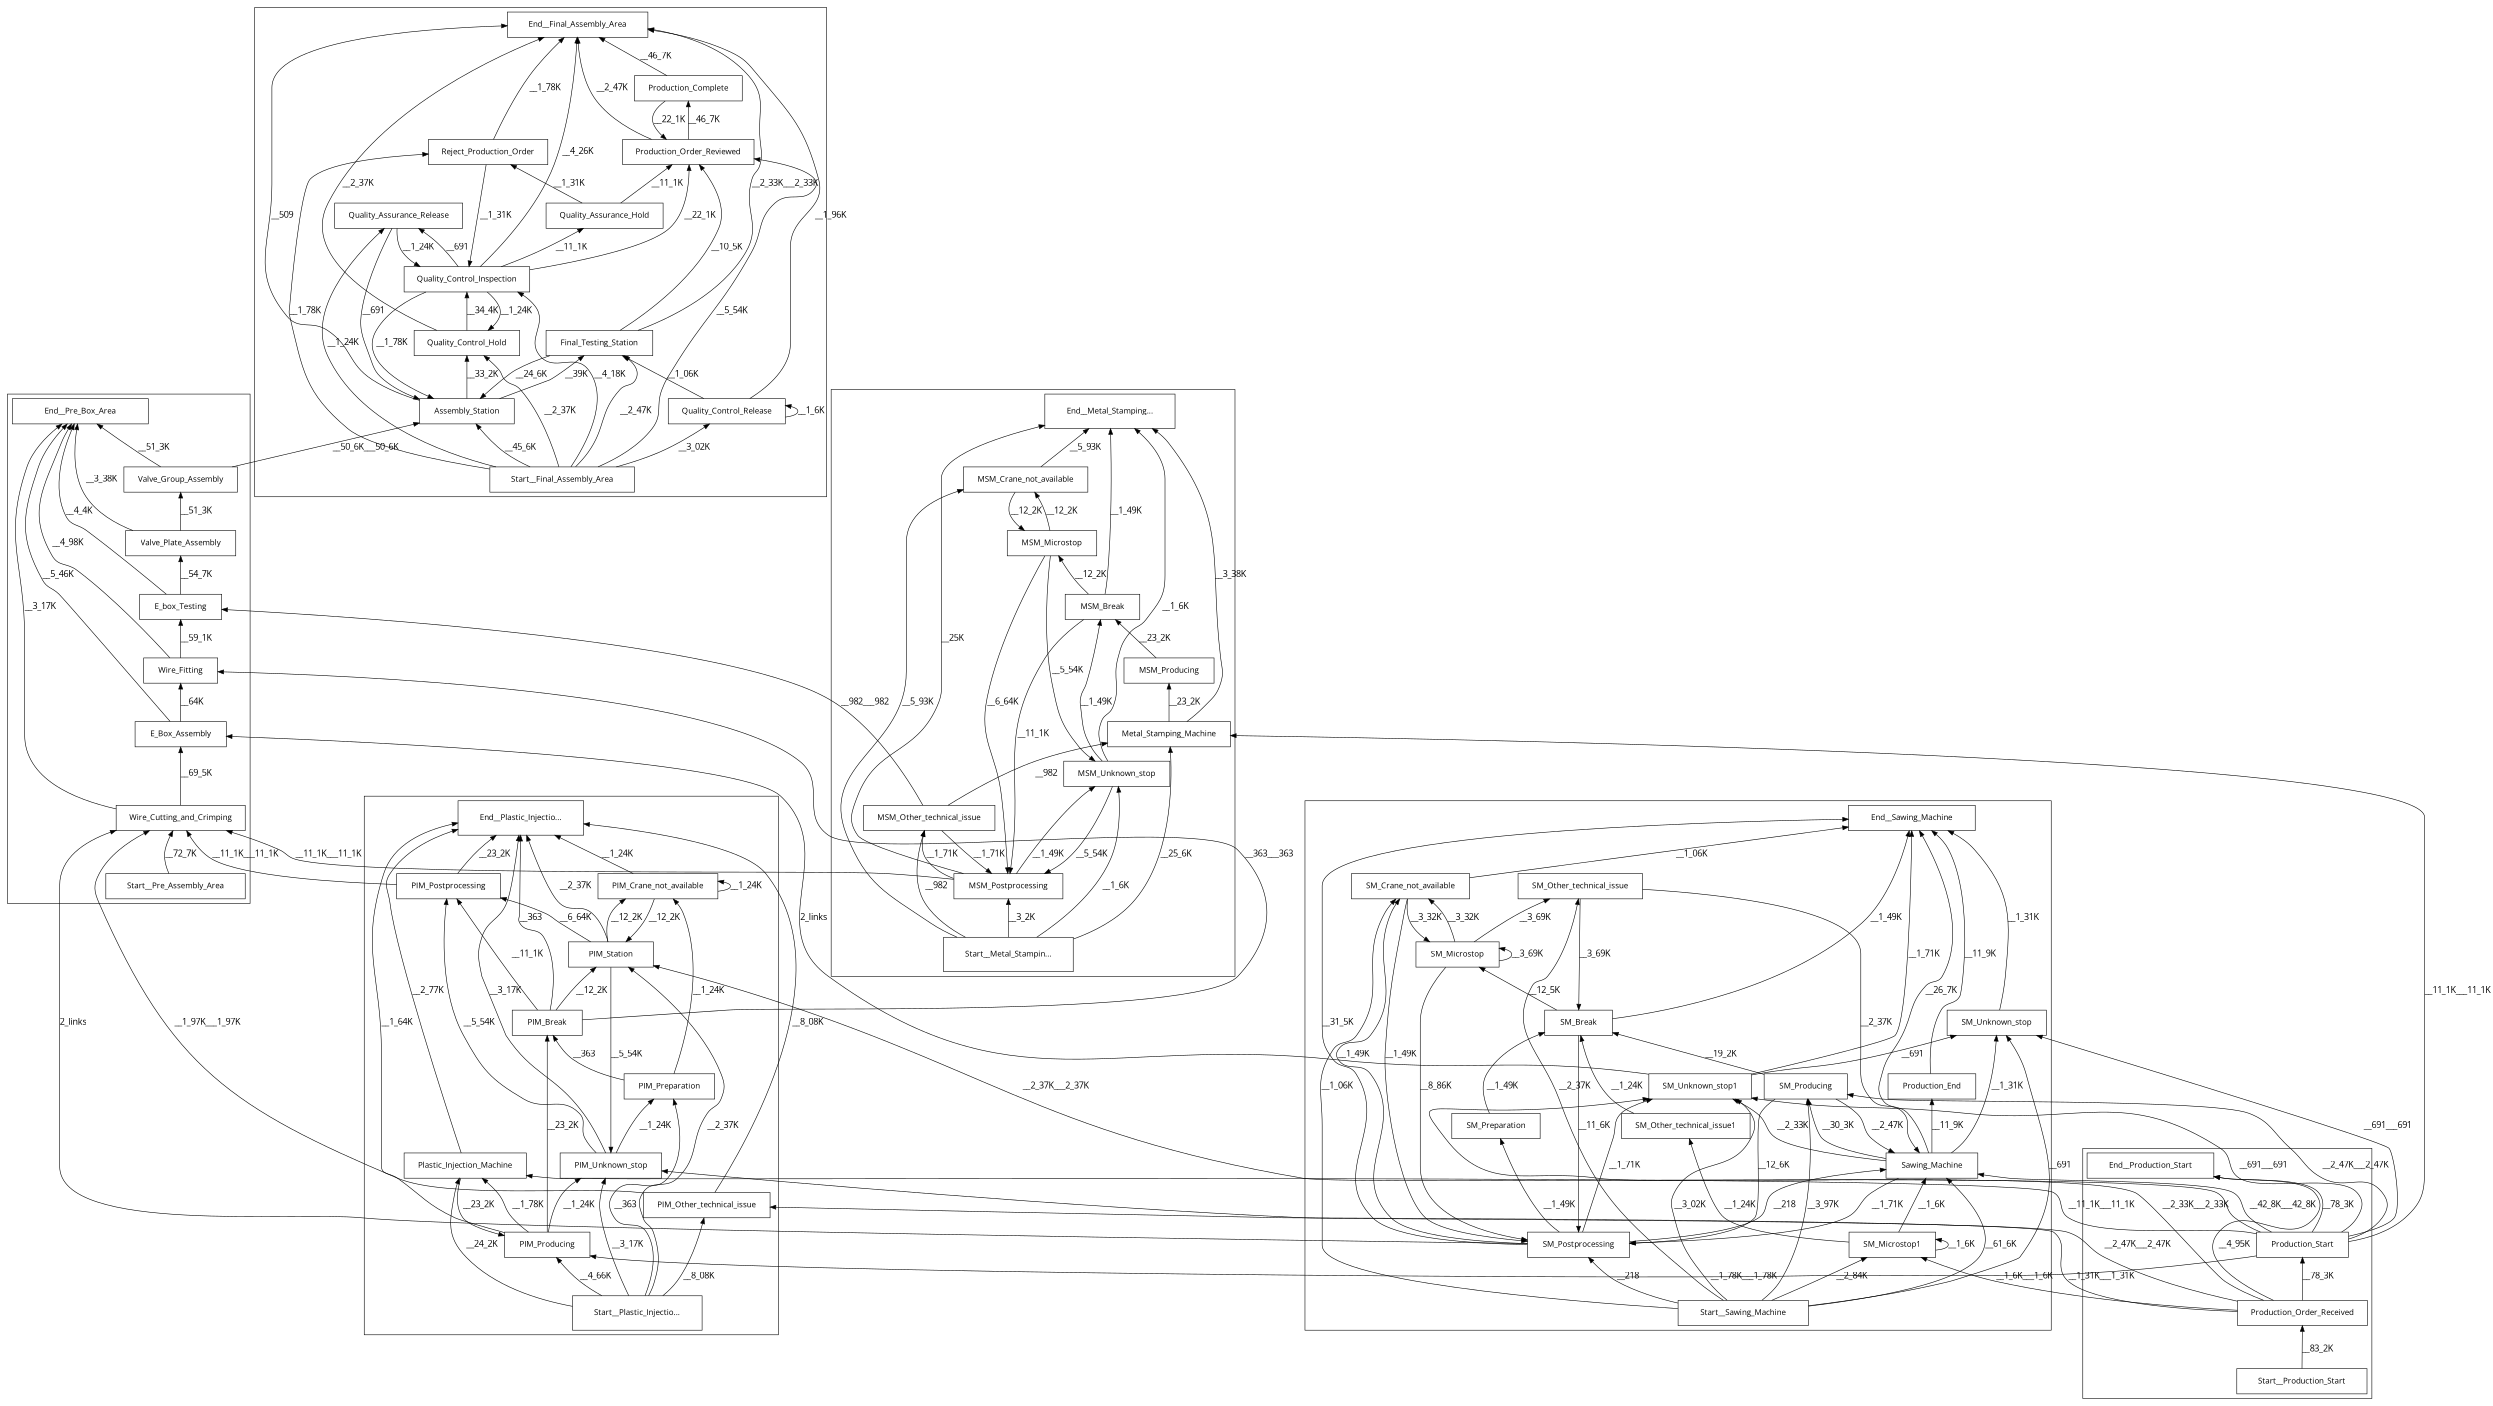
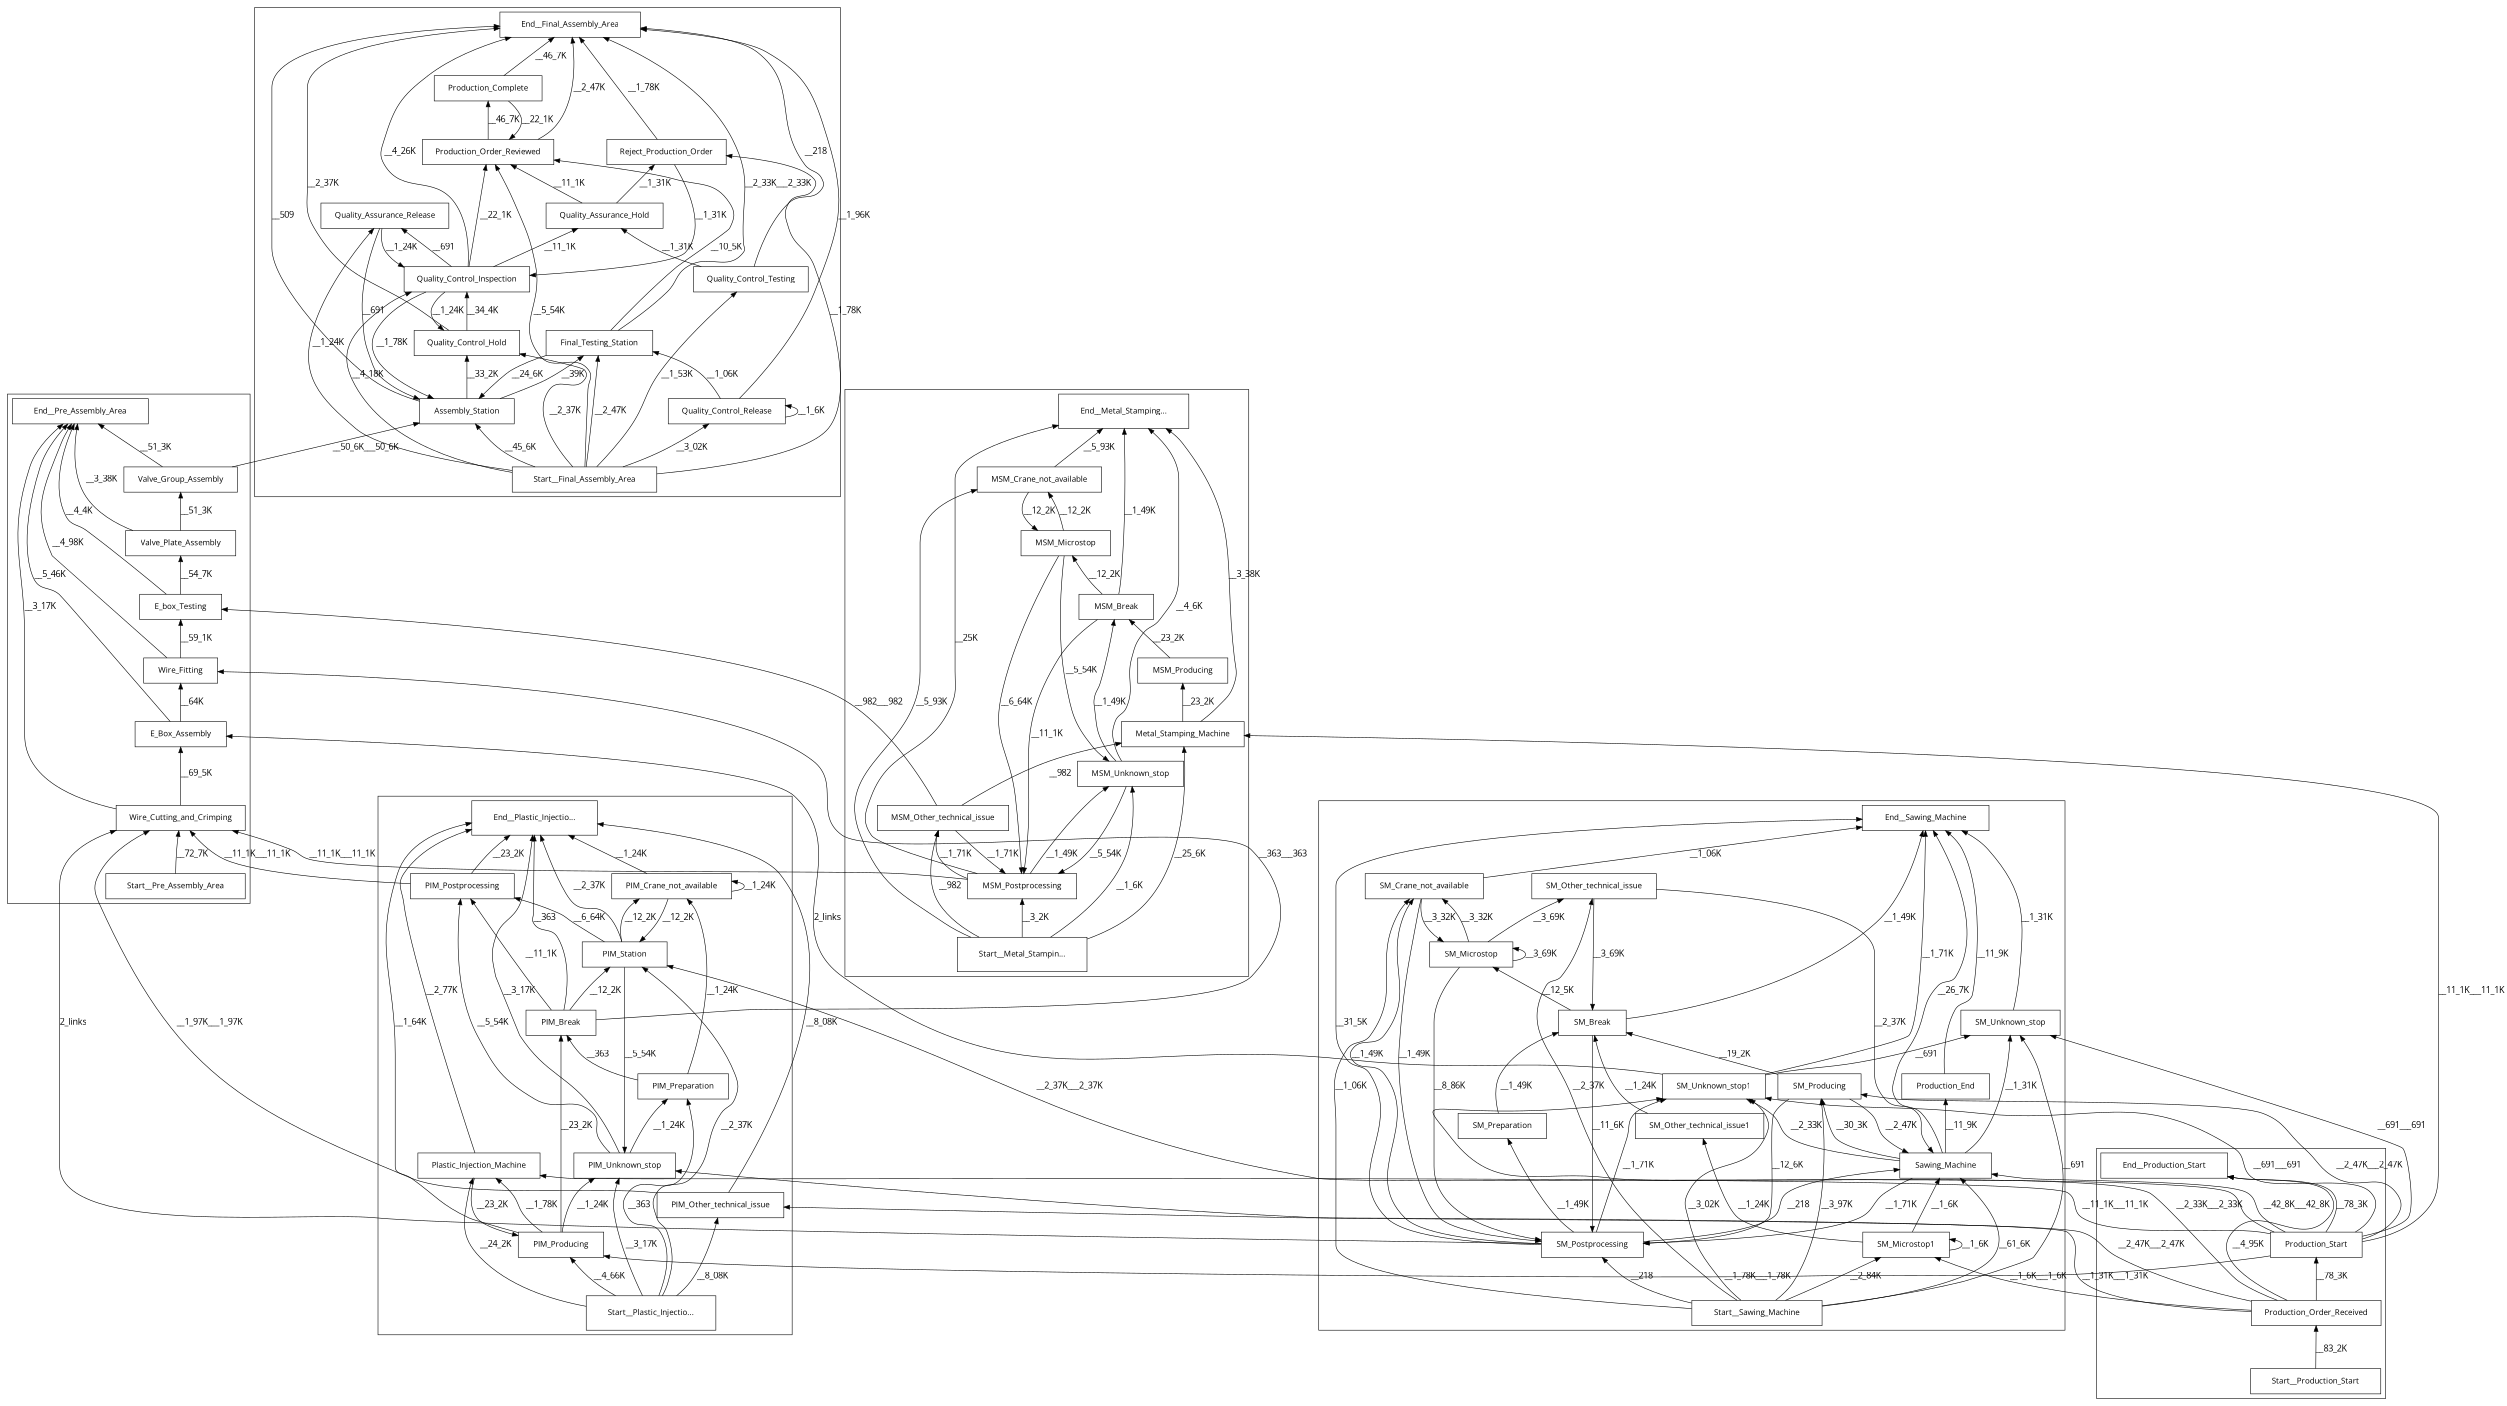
none -> (751, 279)
(80, 411) -> (80, 411)
(1175, 607) -> (1189, 607)
